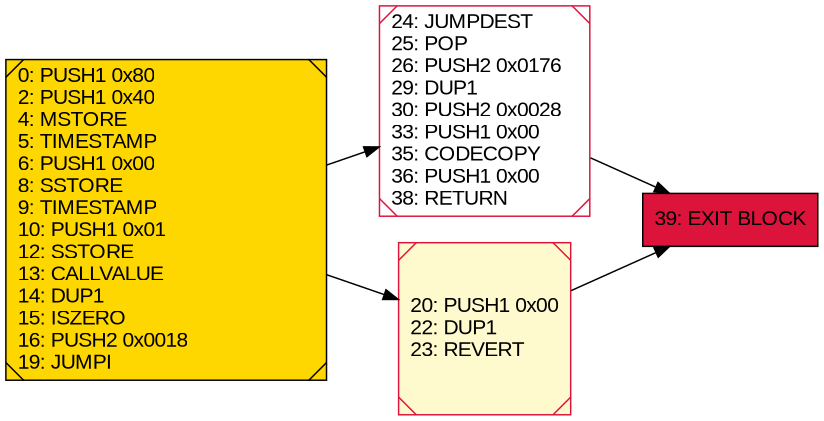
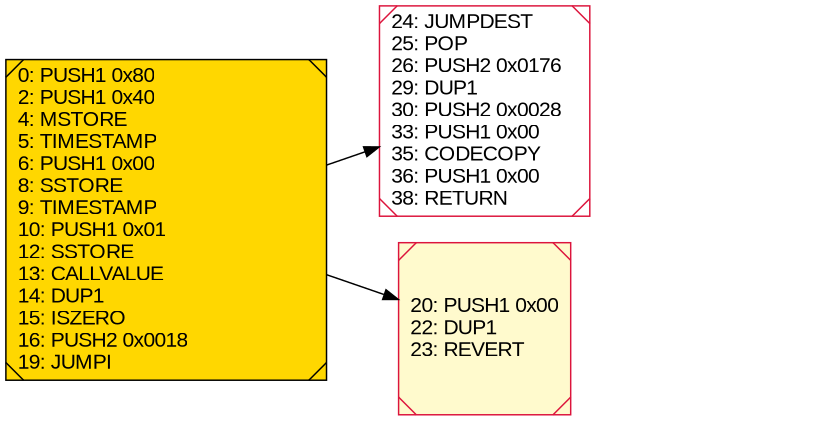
(730, 220) -> none
